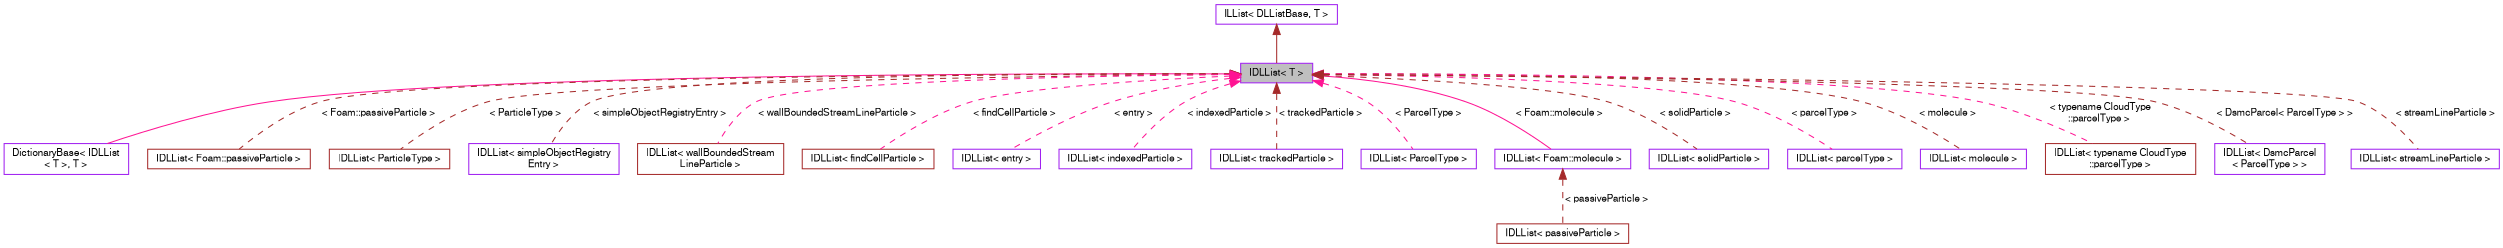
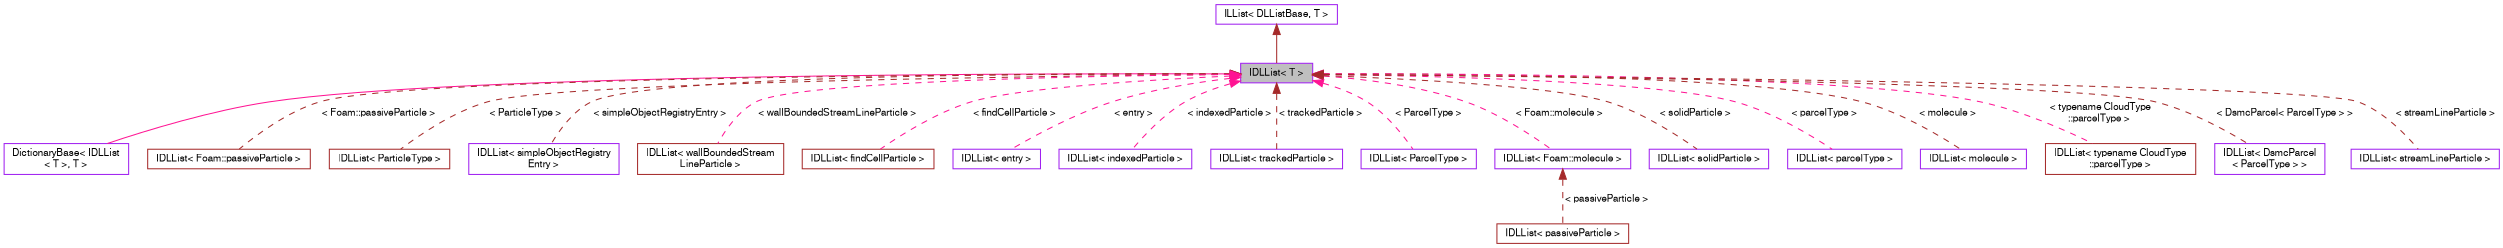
(1443, 95) -> (1443, 95)
